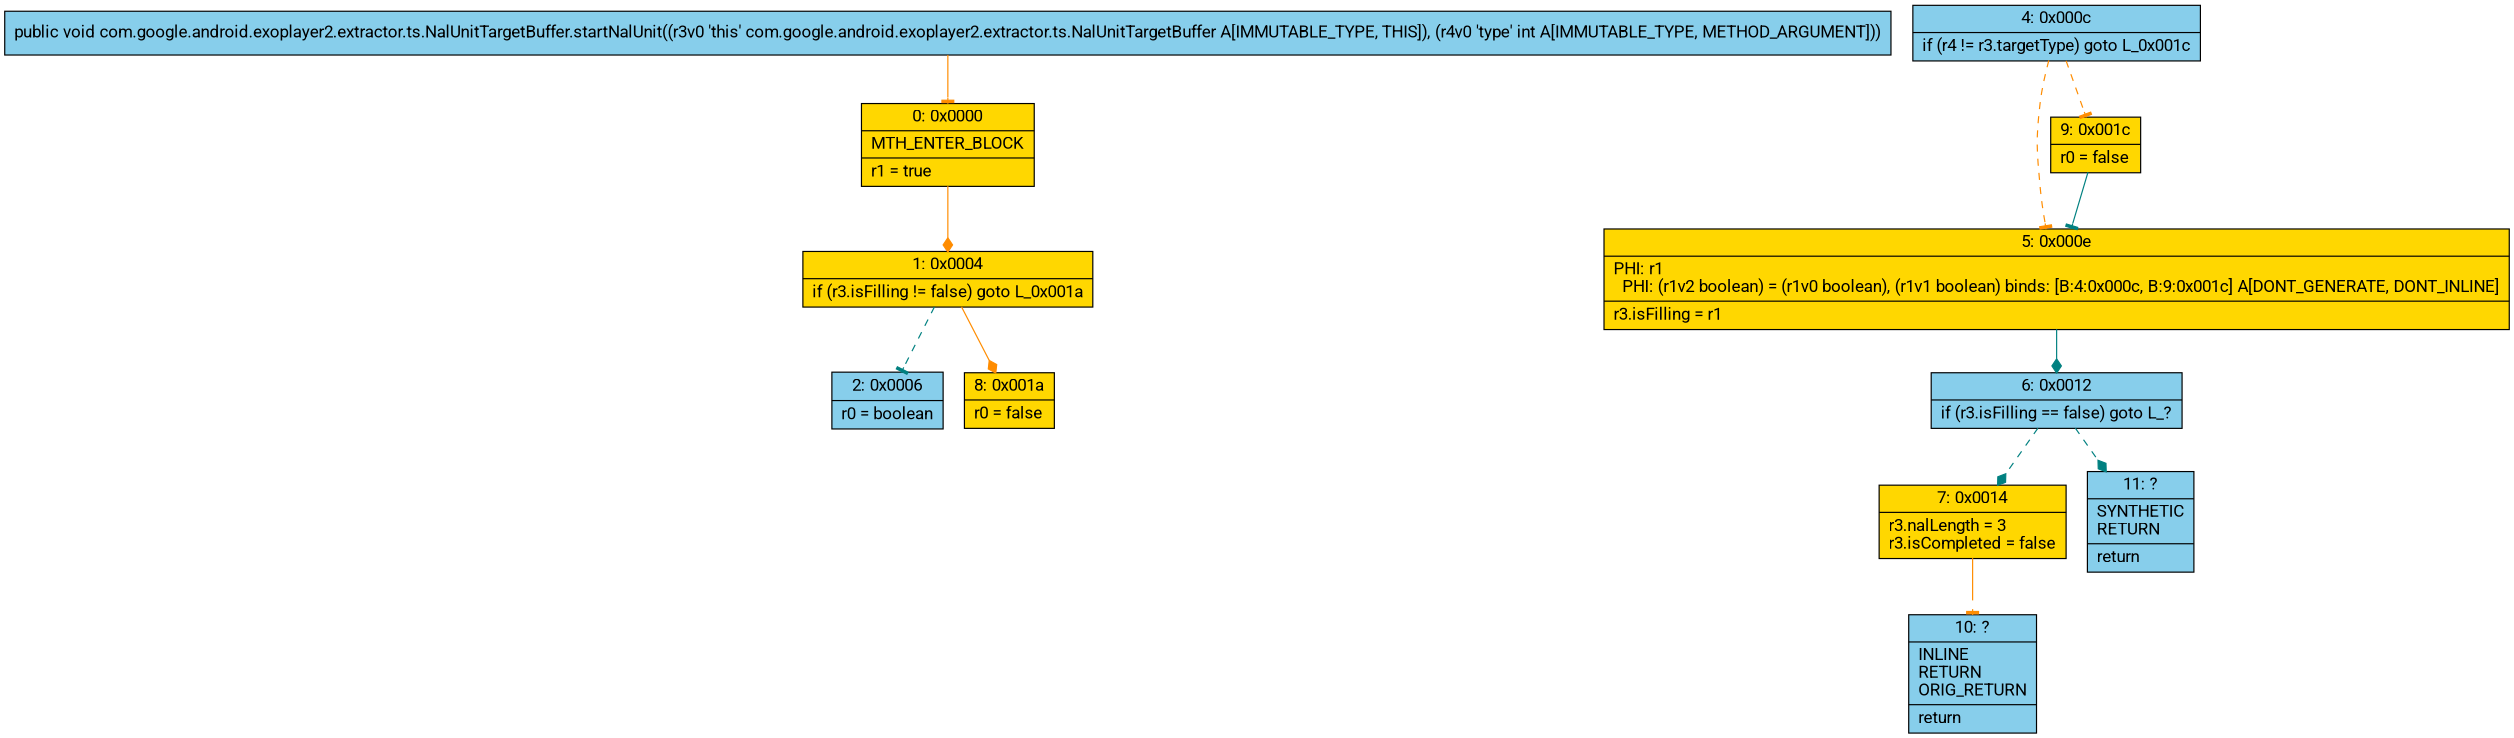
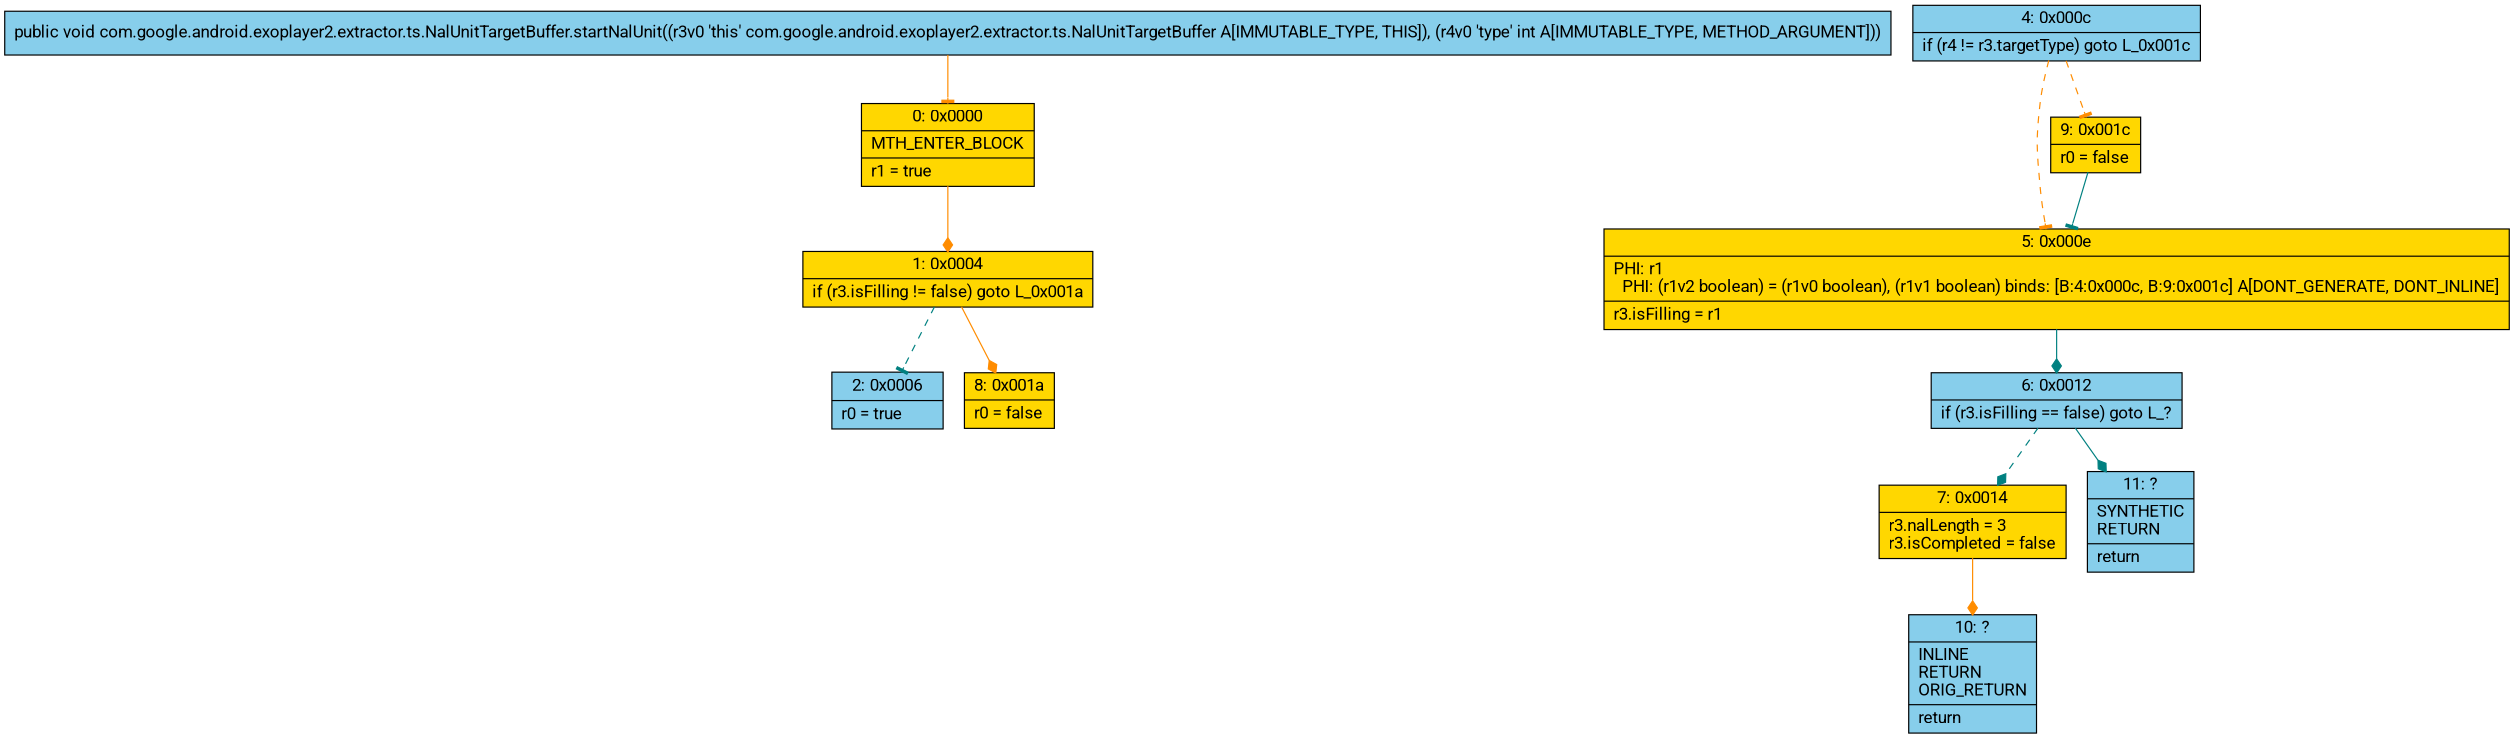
(888, 414) -> (872, 414)
(2087, 444) -> (2087, 444)
(1973, 579) -> (1973, 579)
